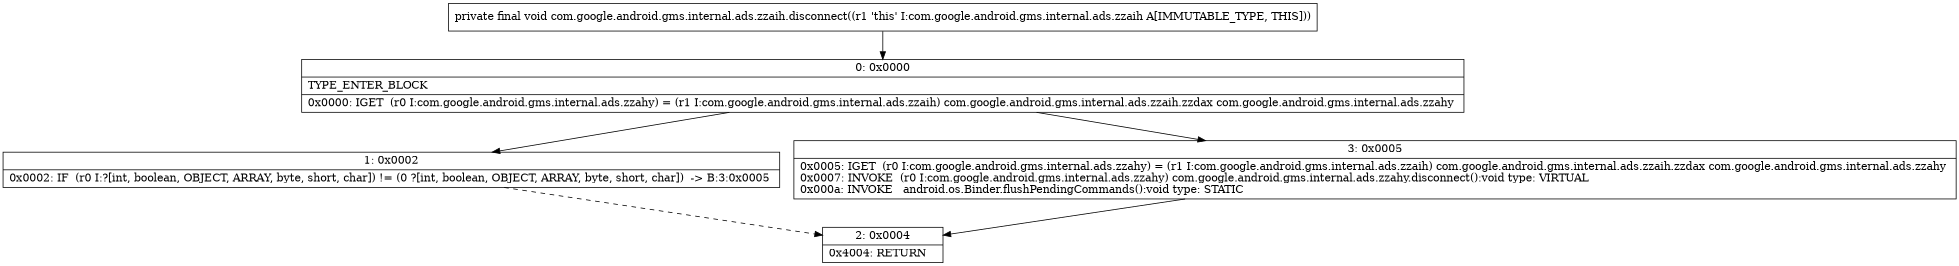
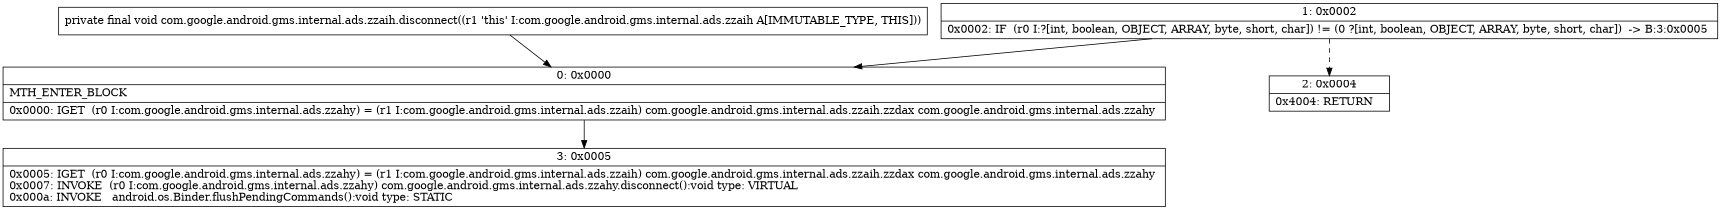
(368, 85) -> (68, 93)
(615, 132) -> (1007, 53)
(1068, 217) -> none
